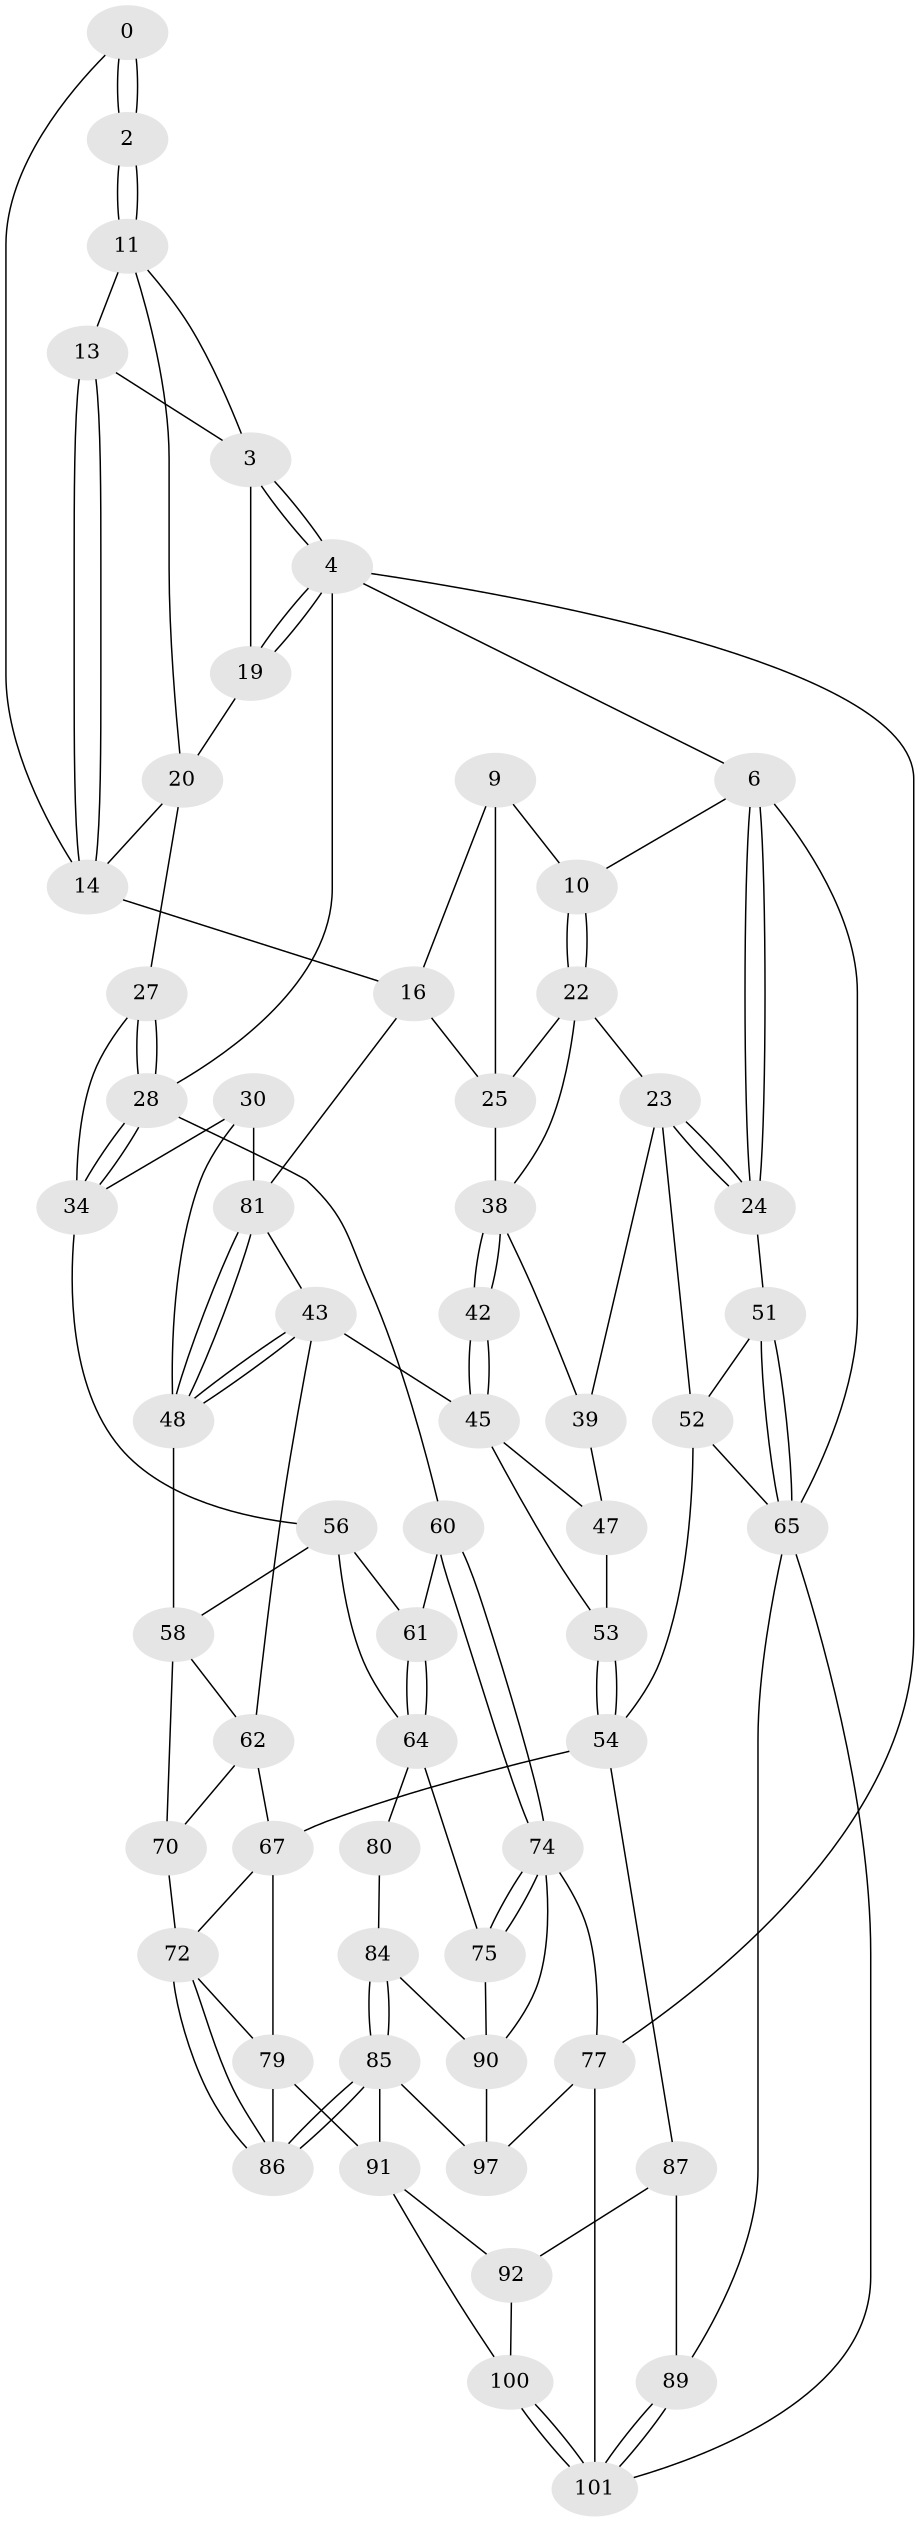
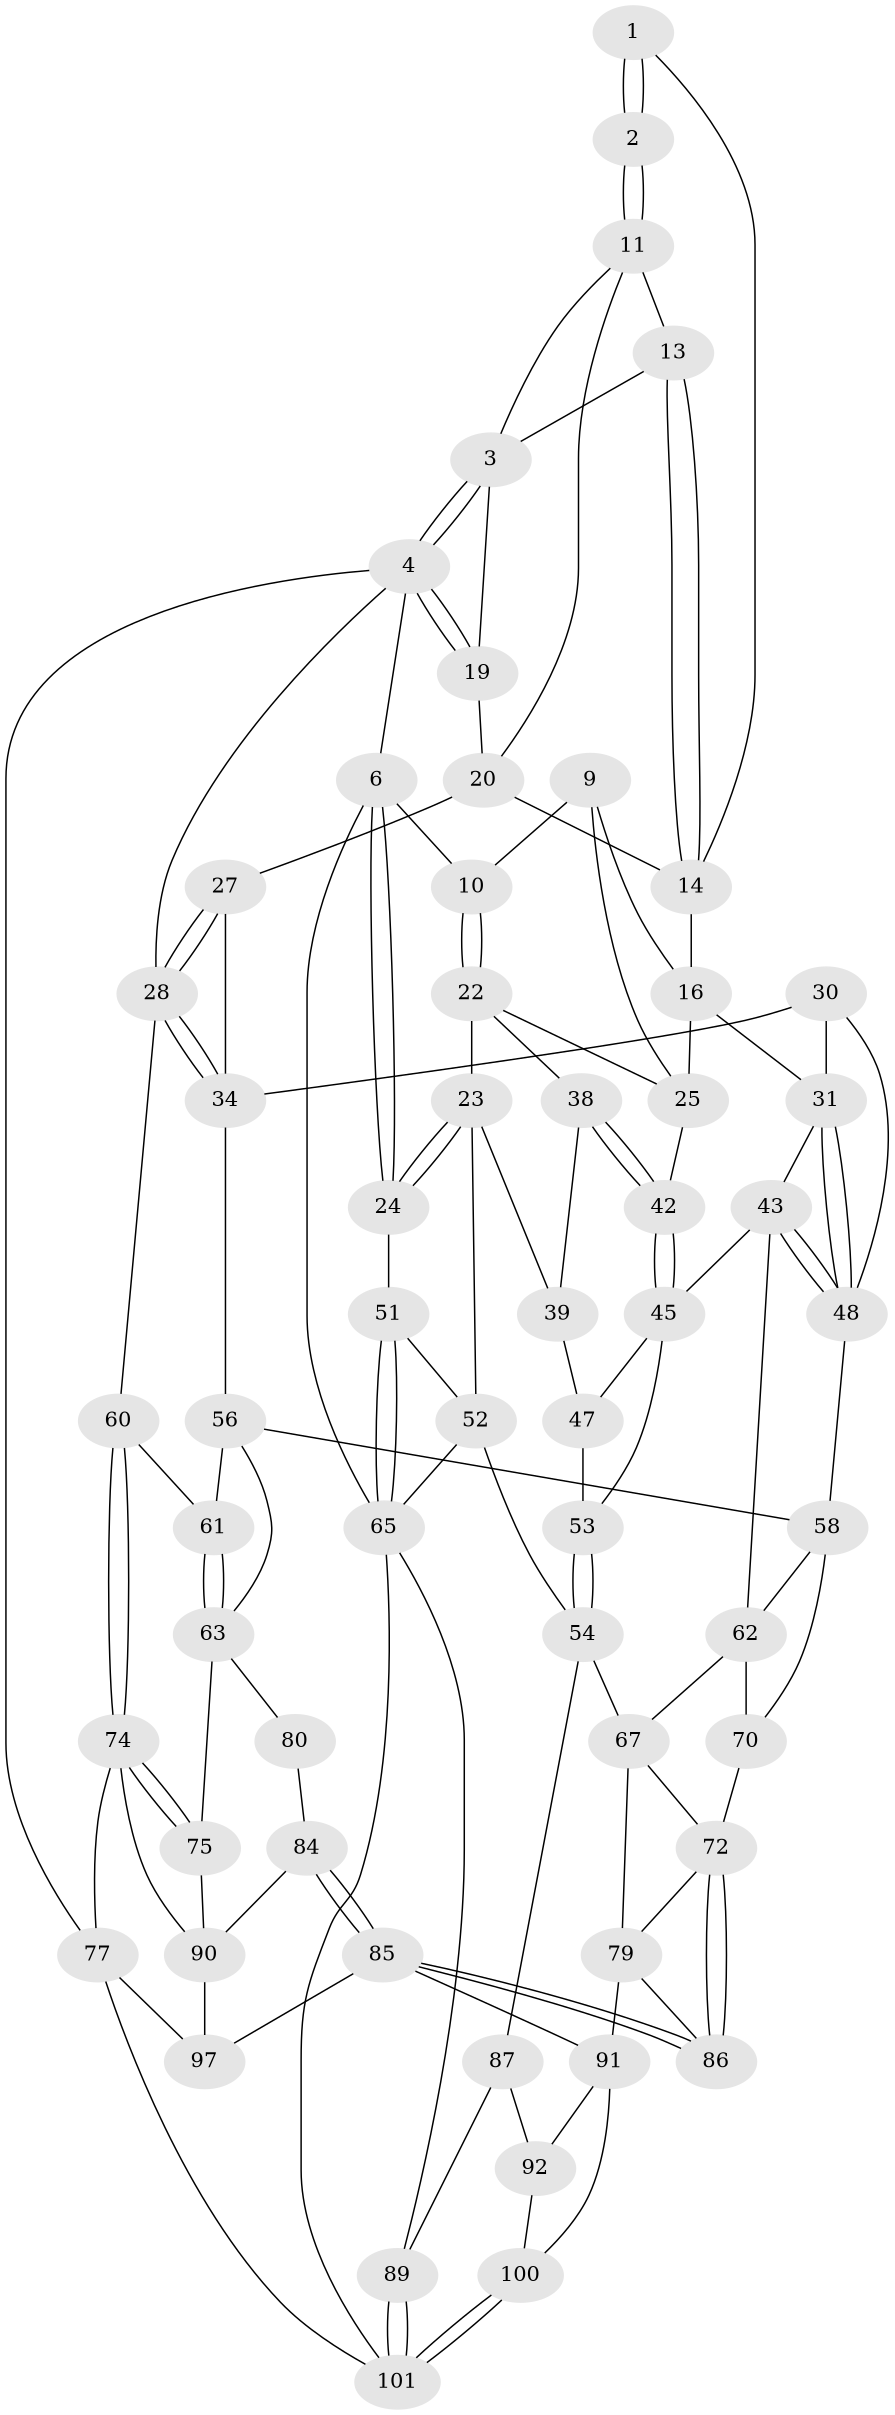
(128, 33) -> (633, 33)
(495, 1154) -> (676, 1154)
(254, 1207) -> (826, 1101)
(417, 1741) -> (214, 1635)
